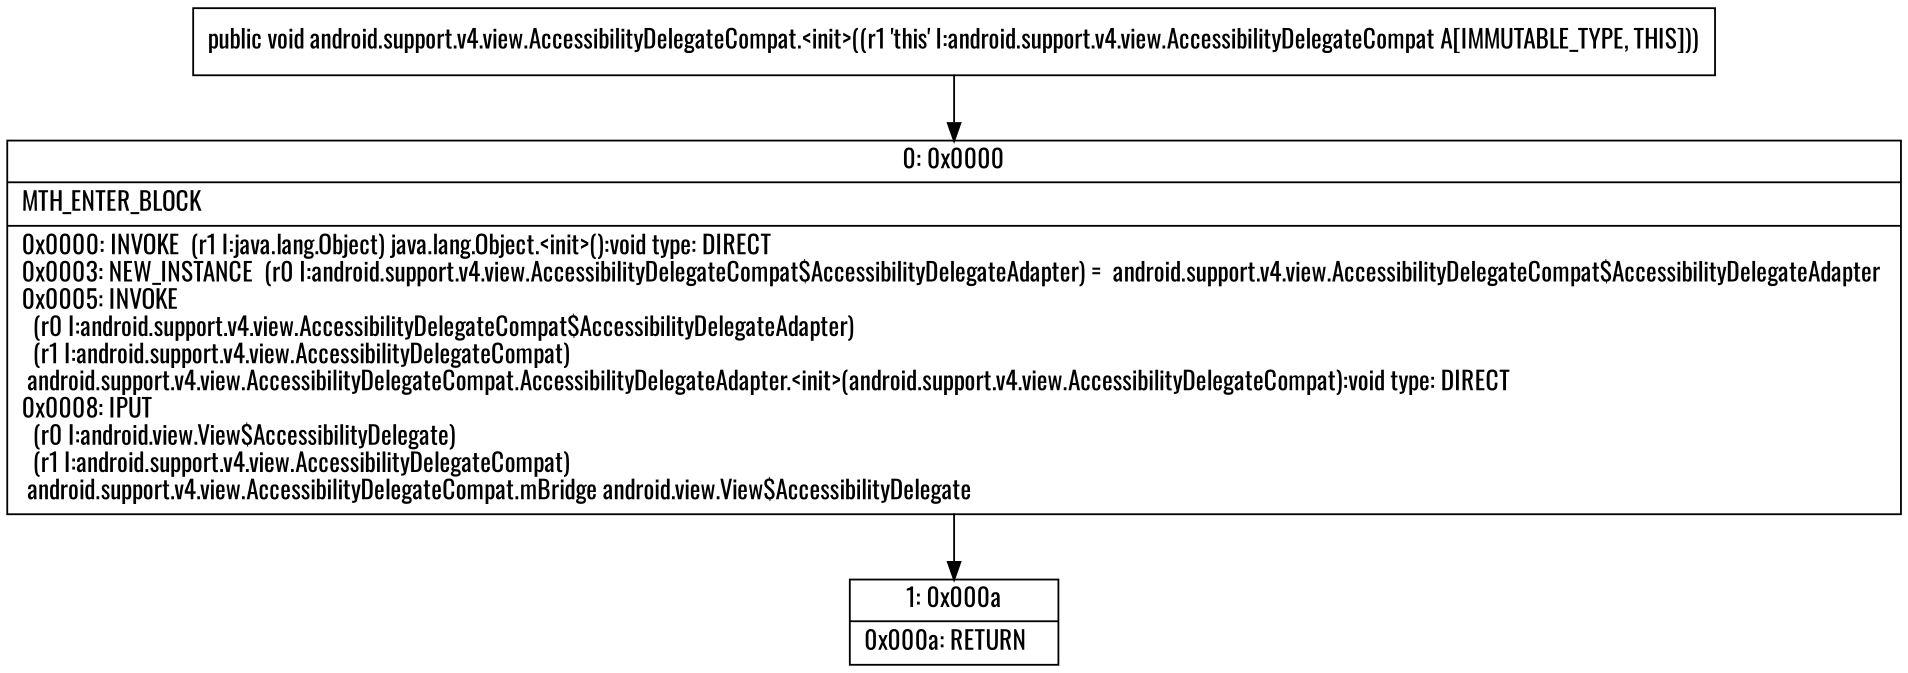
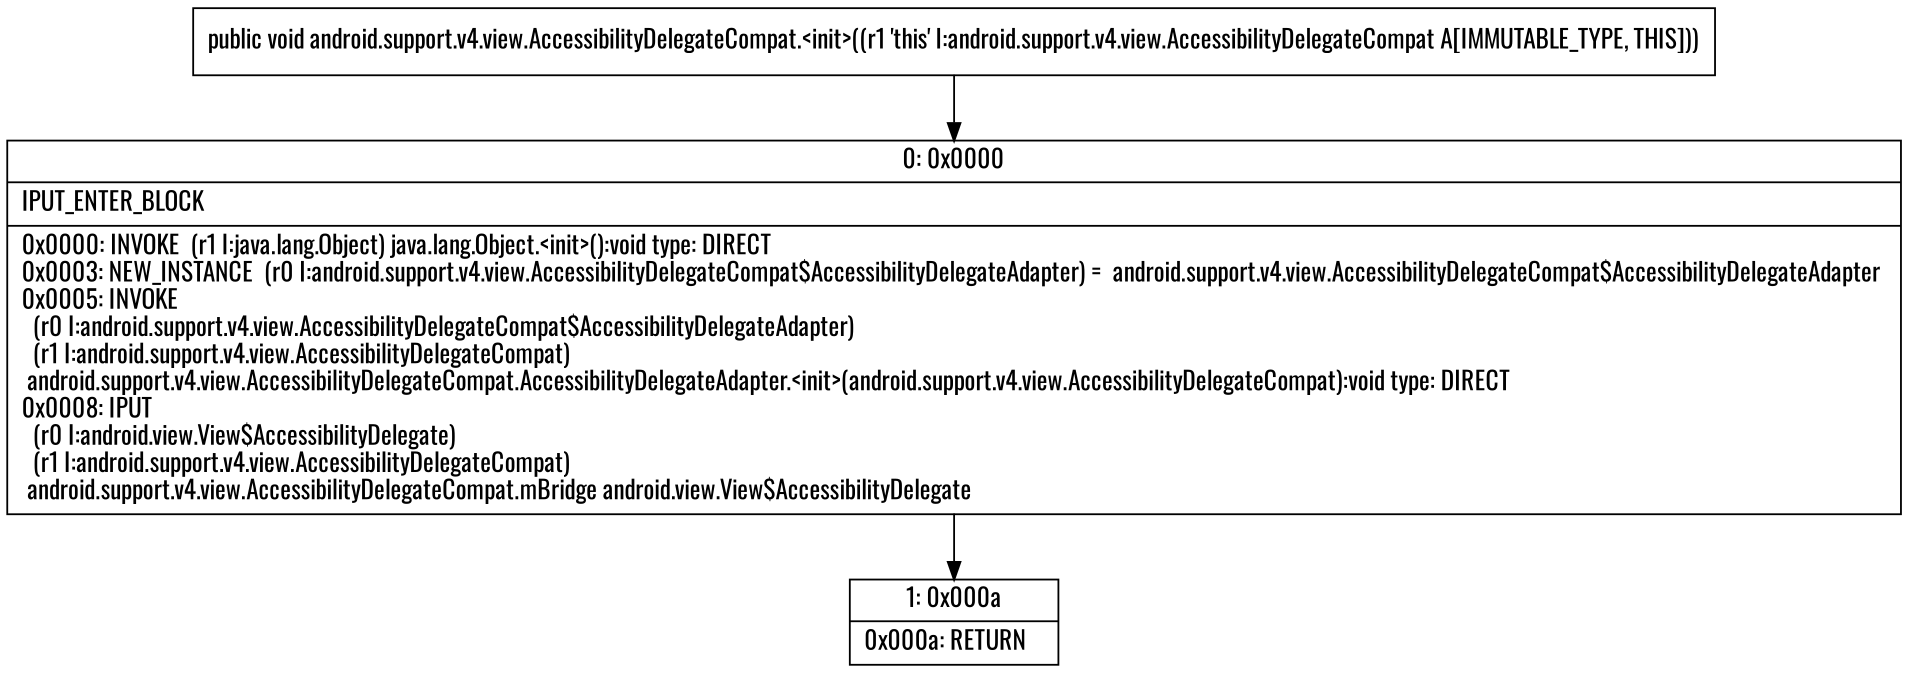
(112, 203) -> (113, 203)
